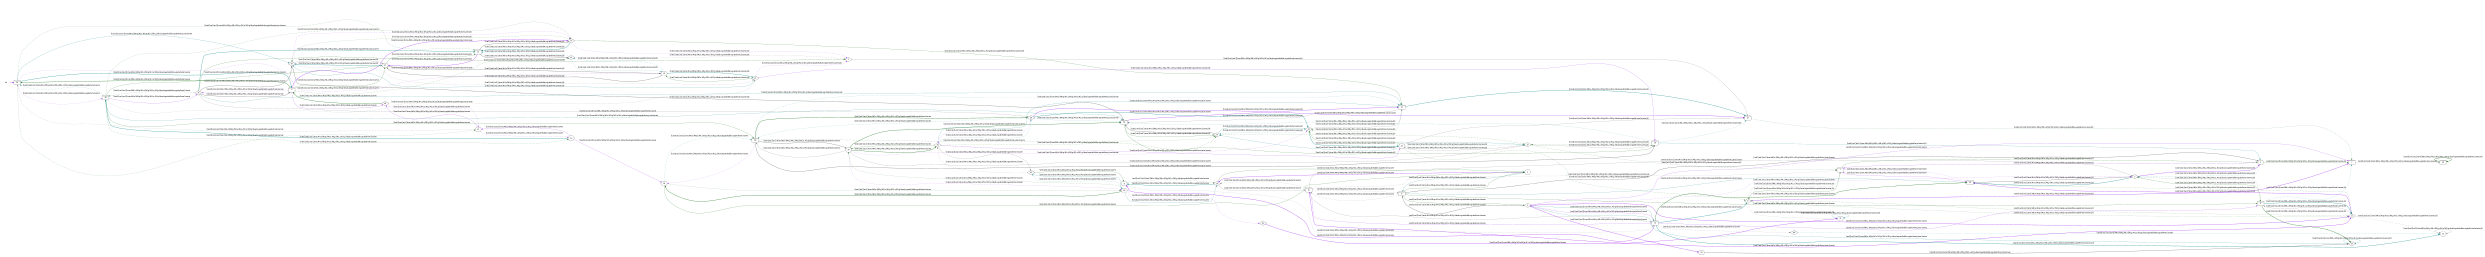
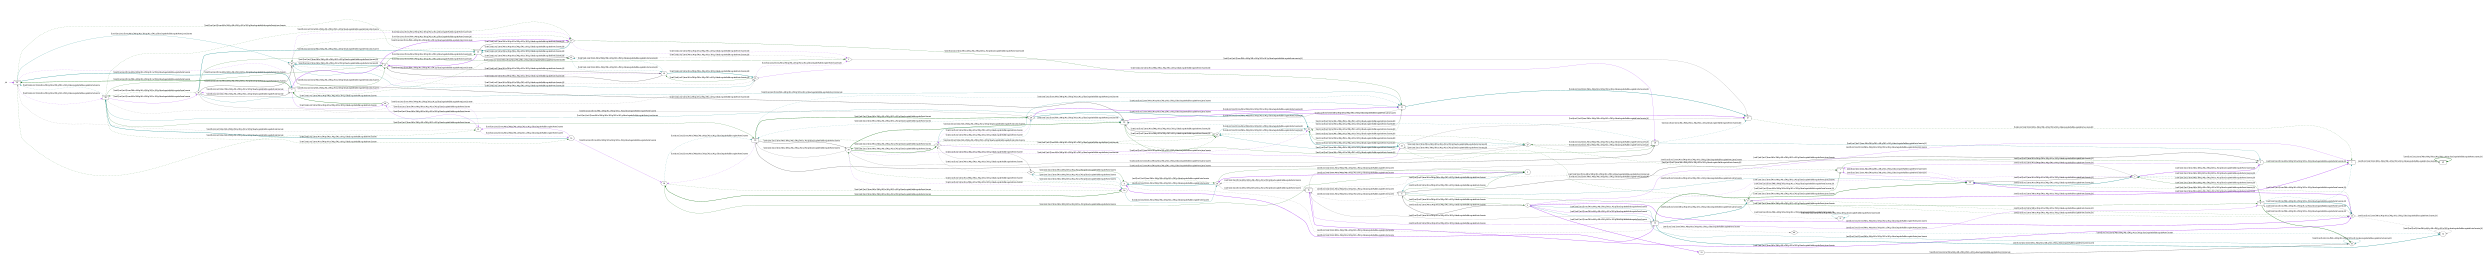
(1263, 223) -> none
